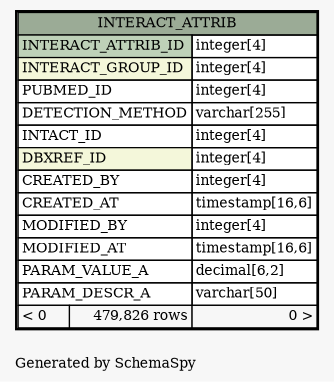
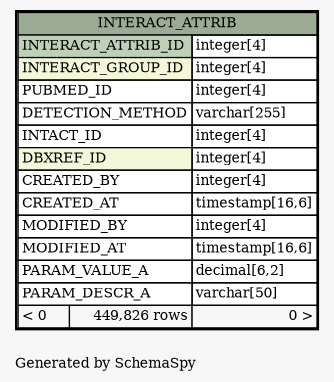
(141, 316) -> (141, 316)
